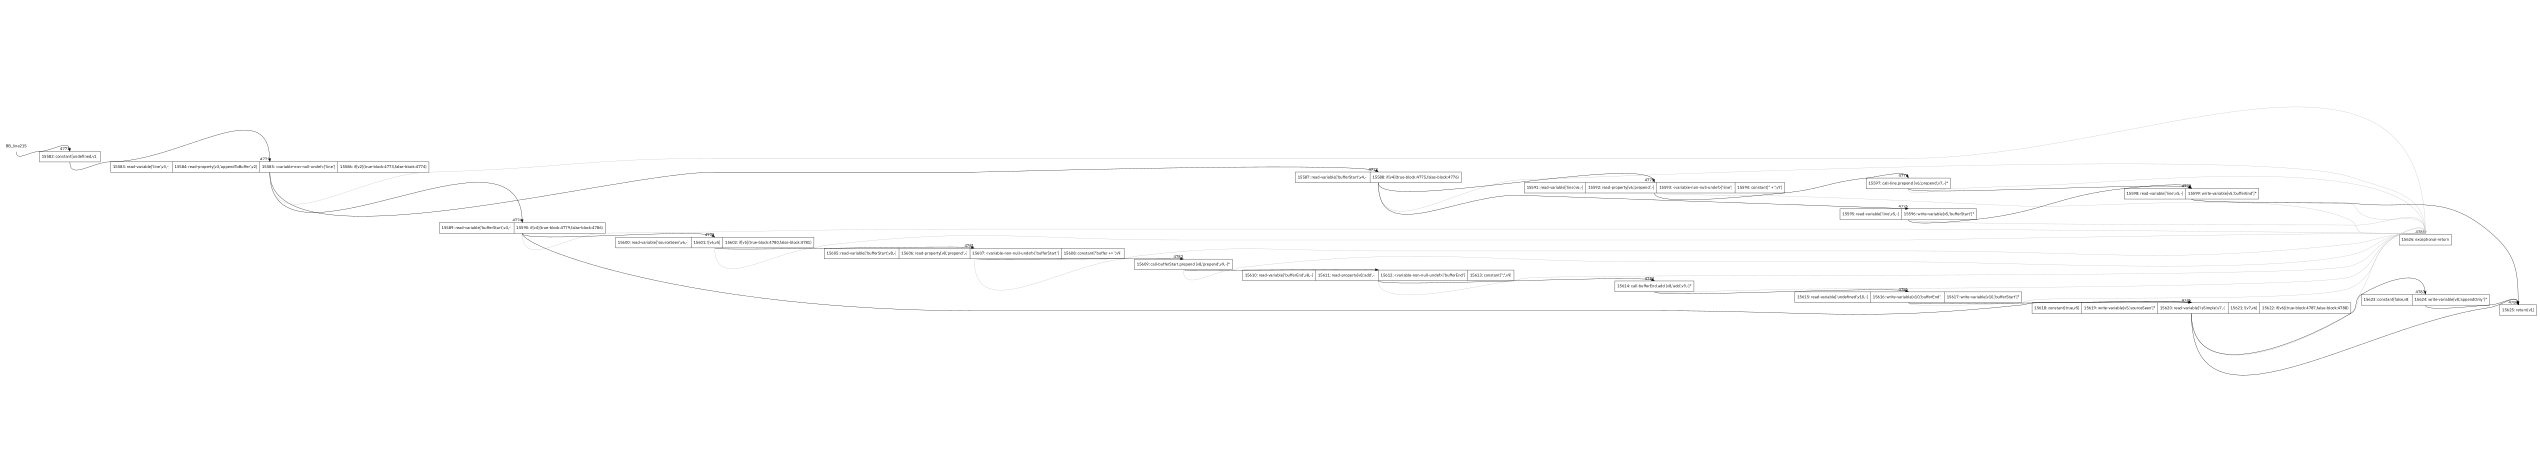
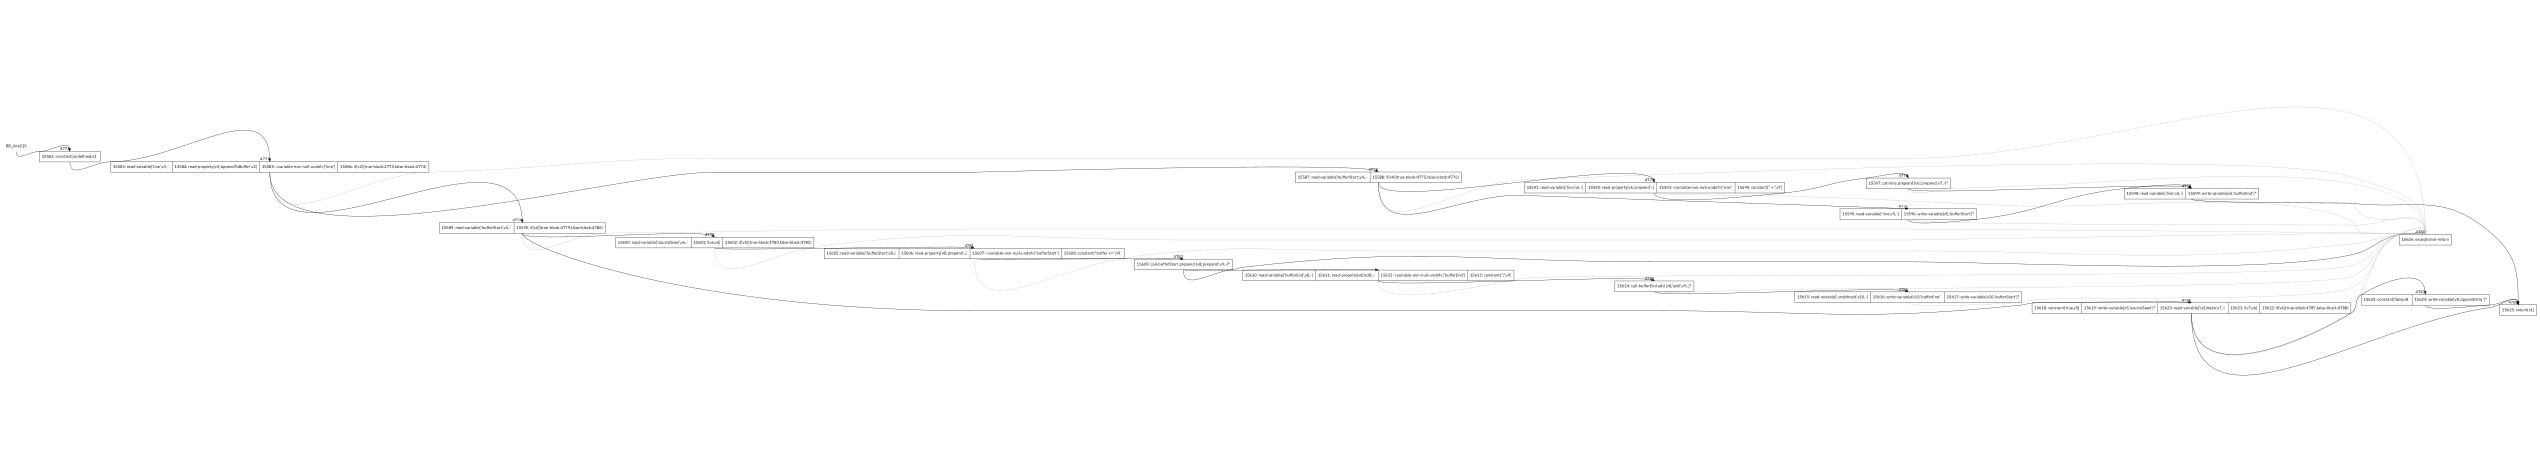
(1801, 262) -> (1801, 262)
(2048, 303) -> none
